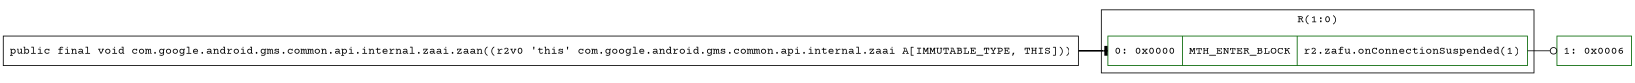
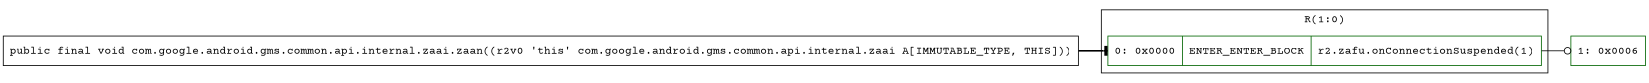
(1240, 50) -> (1247, 50)
